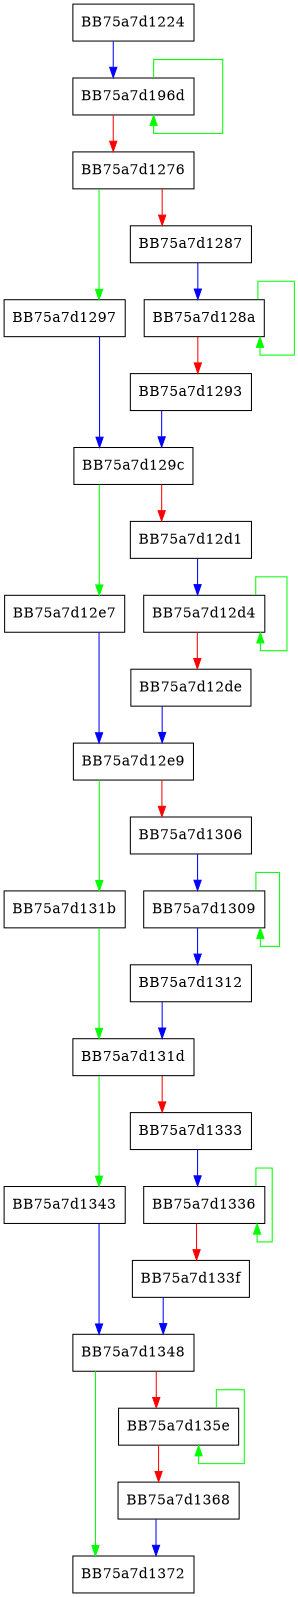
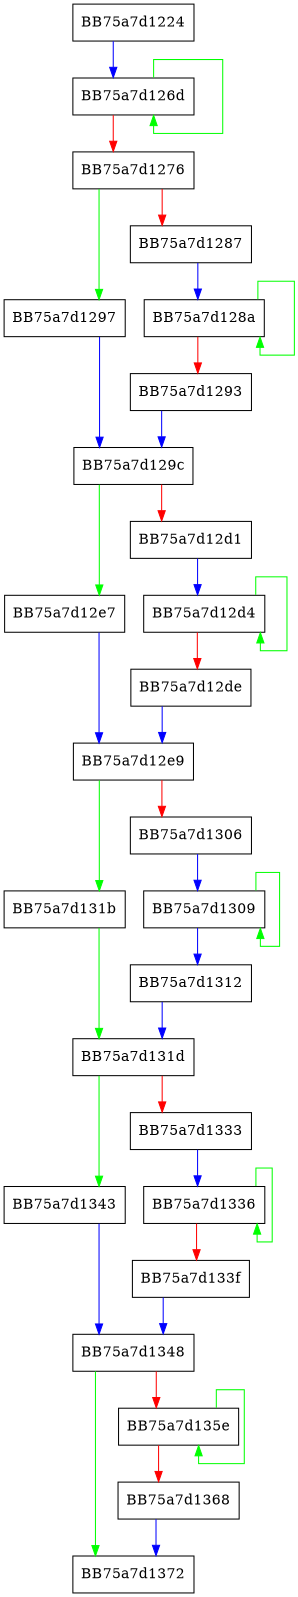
(133, 96) -> (133, 96)
